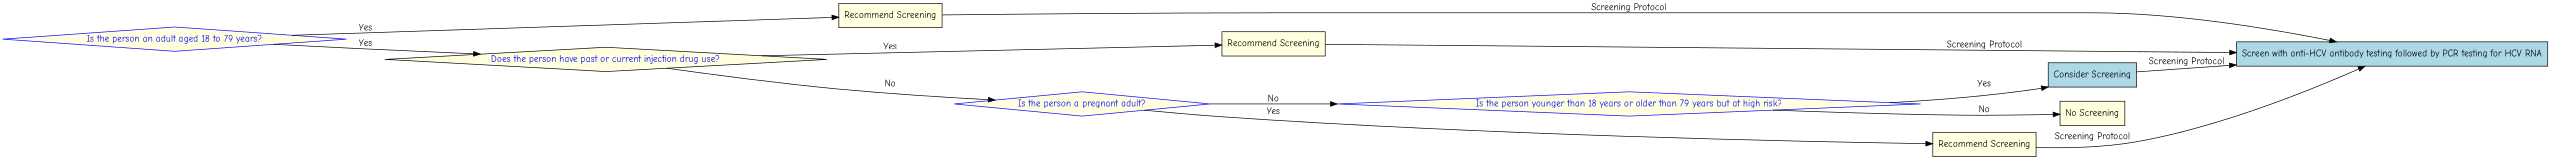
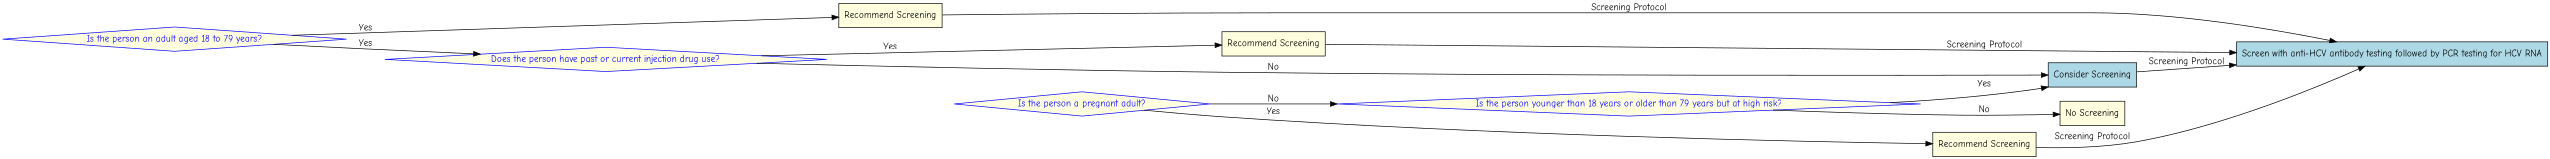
(606, 59) -> (606, 59)
(827, 88) -> (1399, 74)
